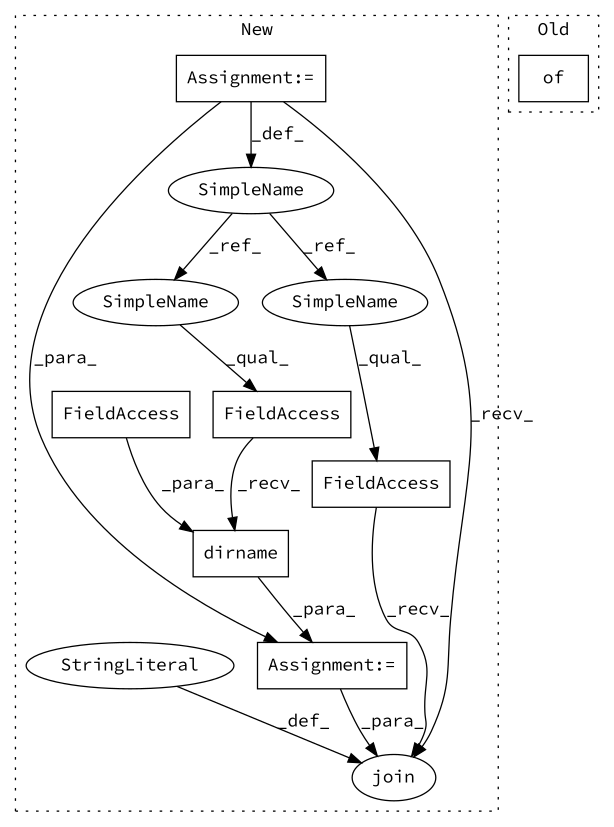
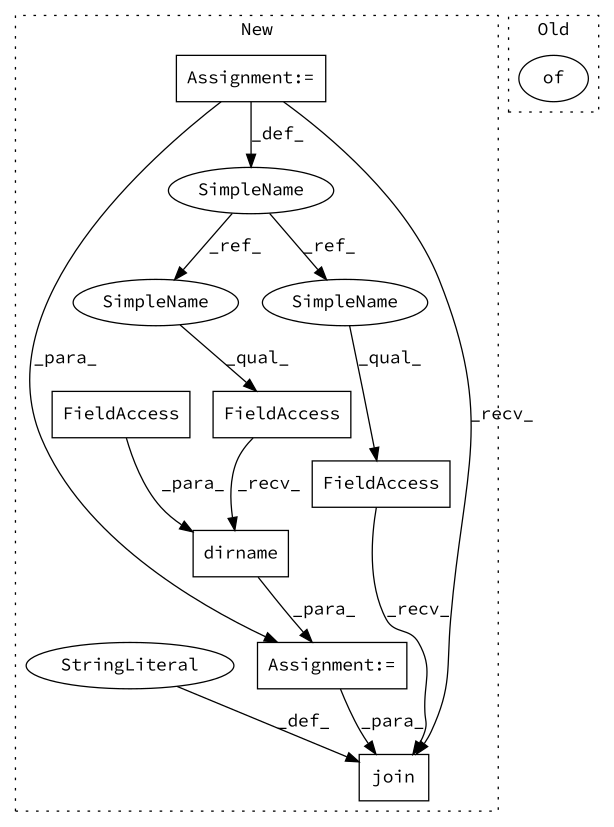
(554, 79) -> (554, 79)
(394, 778) -> (394, 778)
